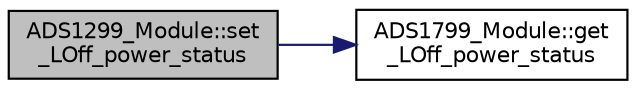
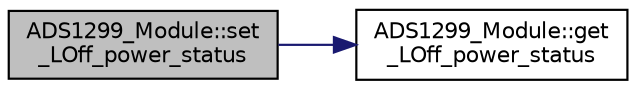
(492, 45) -> (492, 45)
